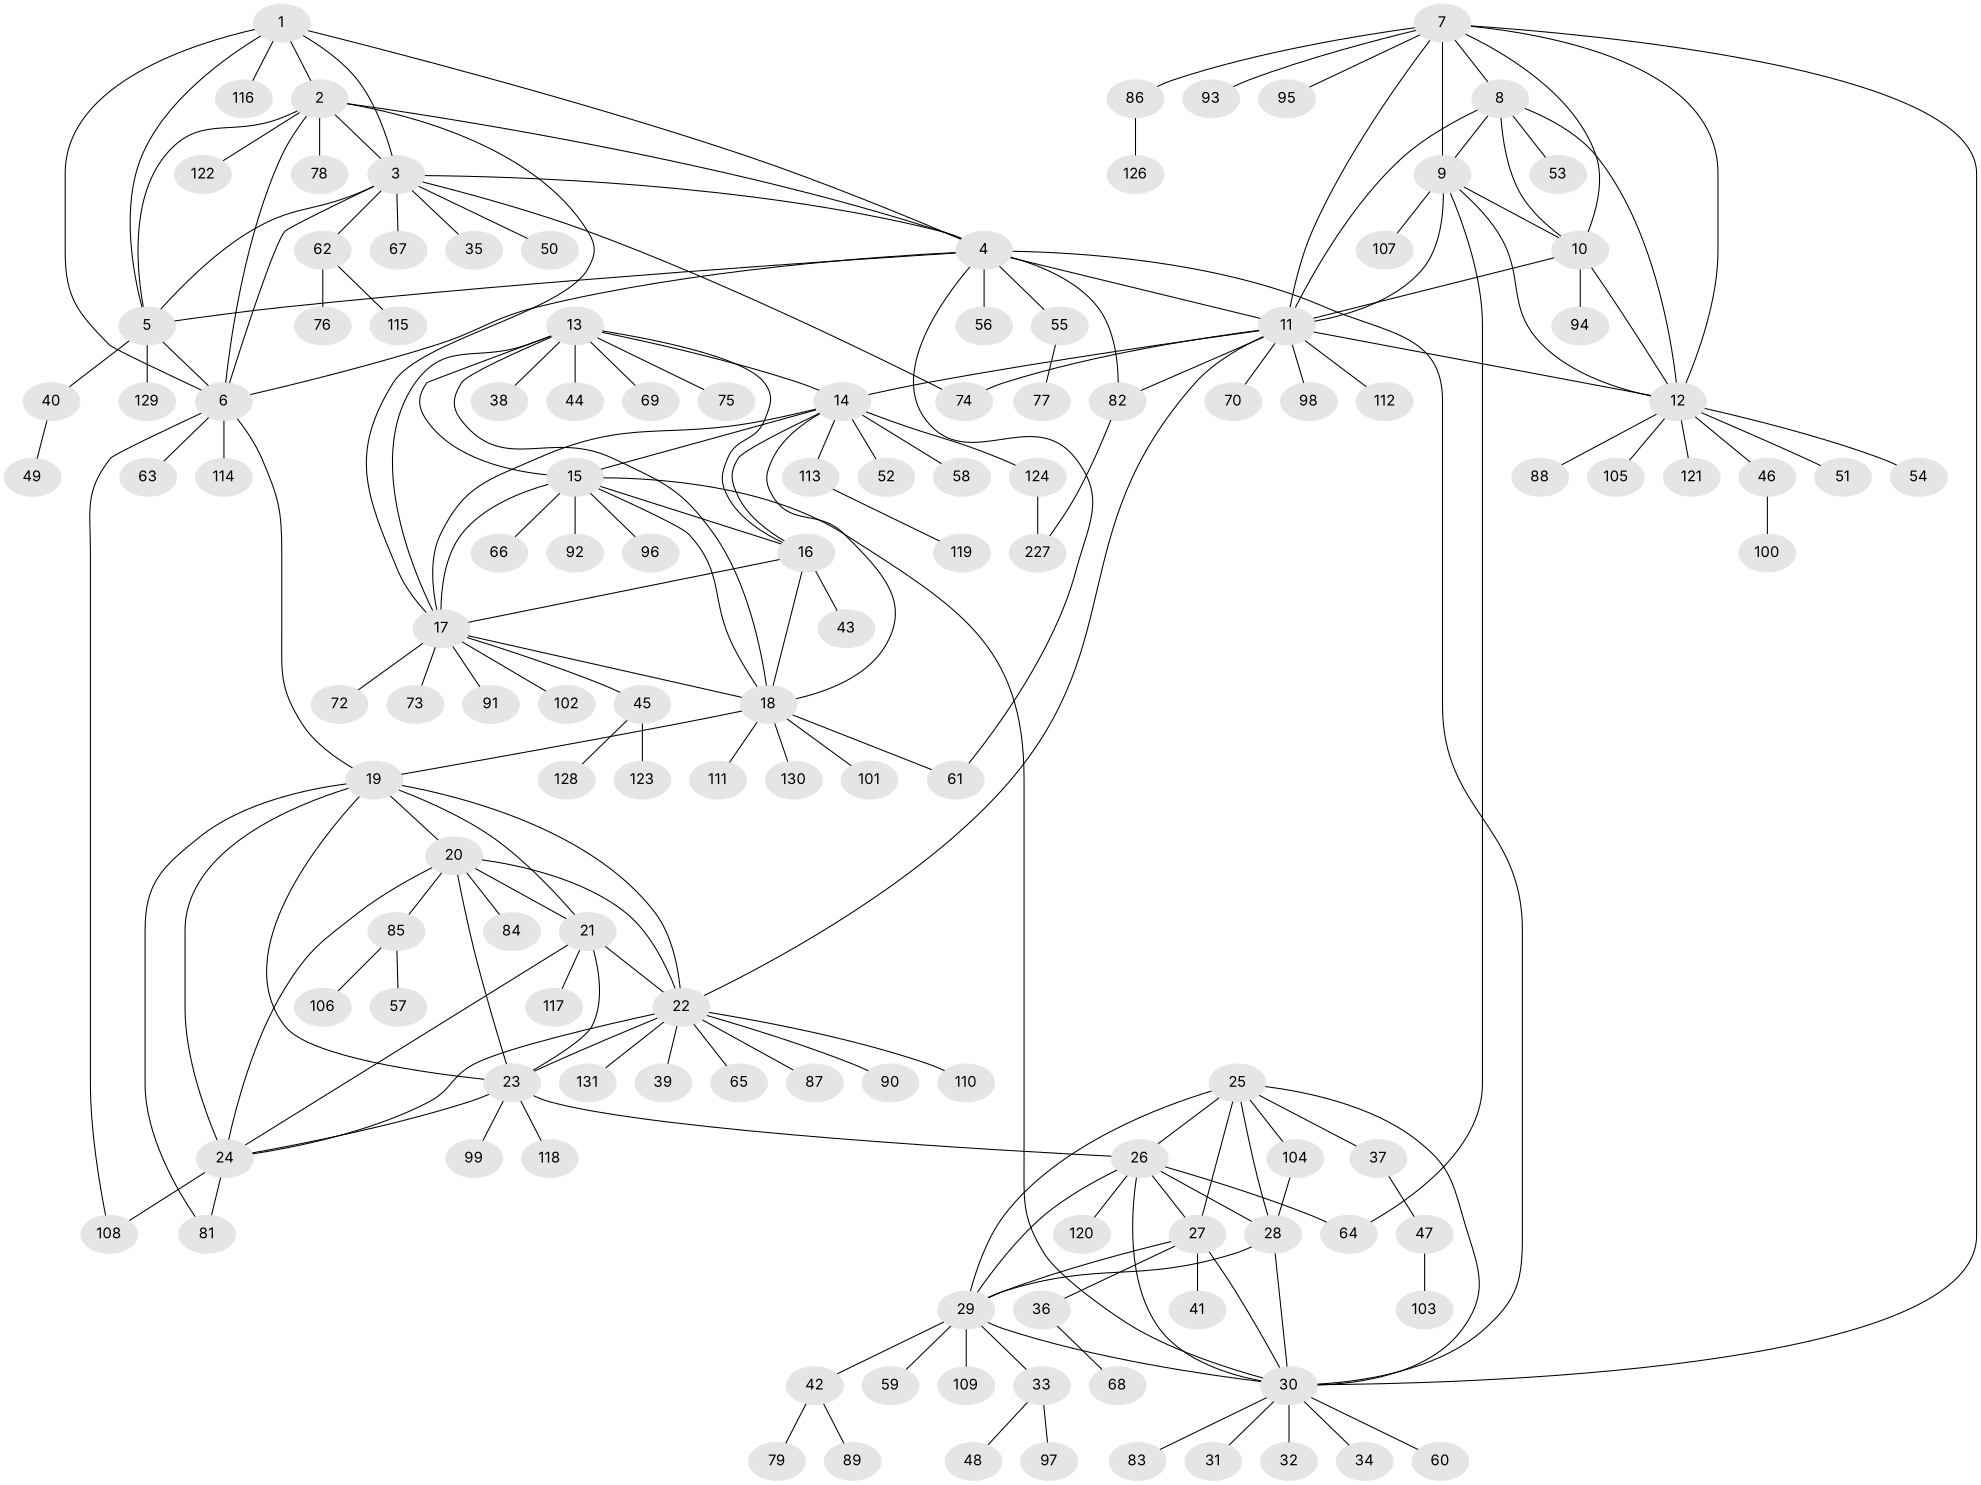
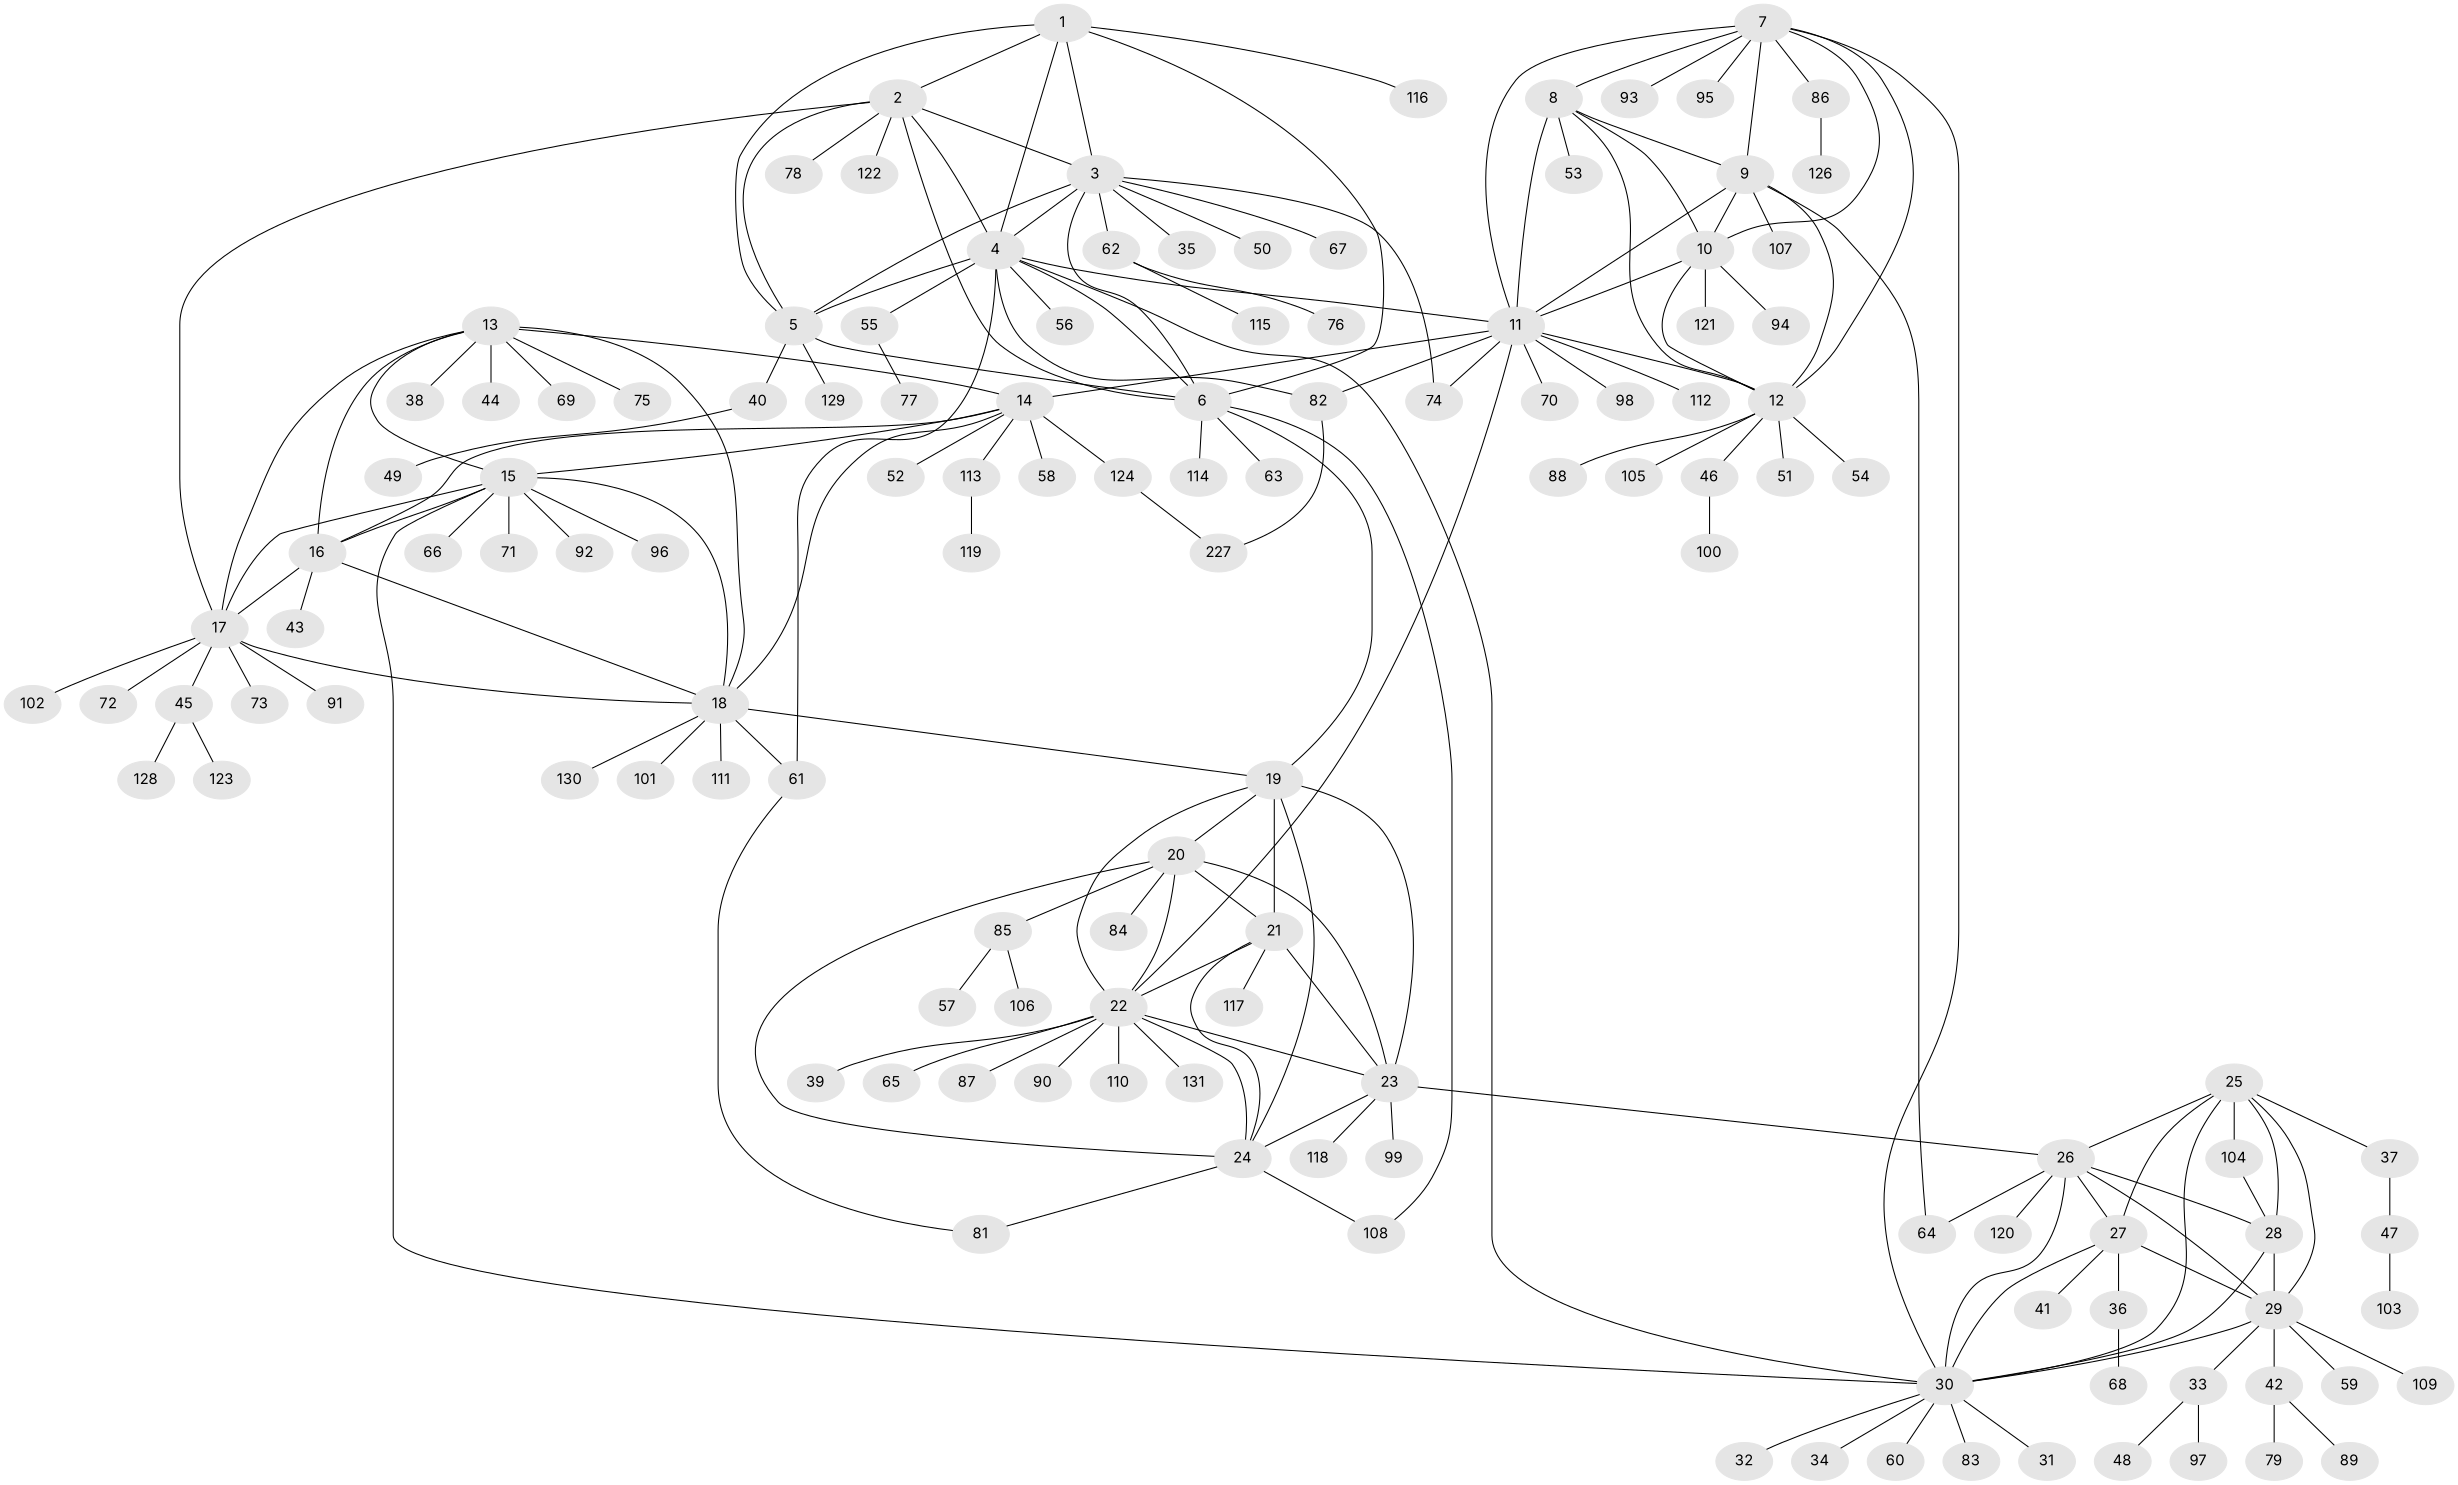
(1685, 439) -> (1705, 288)
(587, 441) -> none
none -> (509, 553)
(145, 943) -> (718, 1081)
